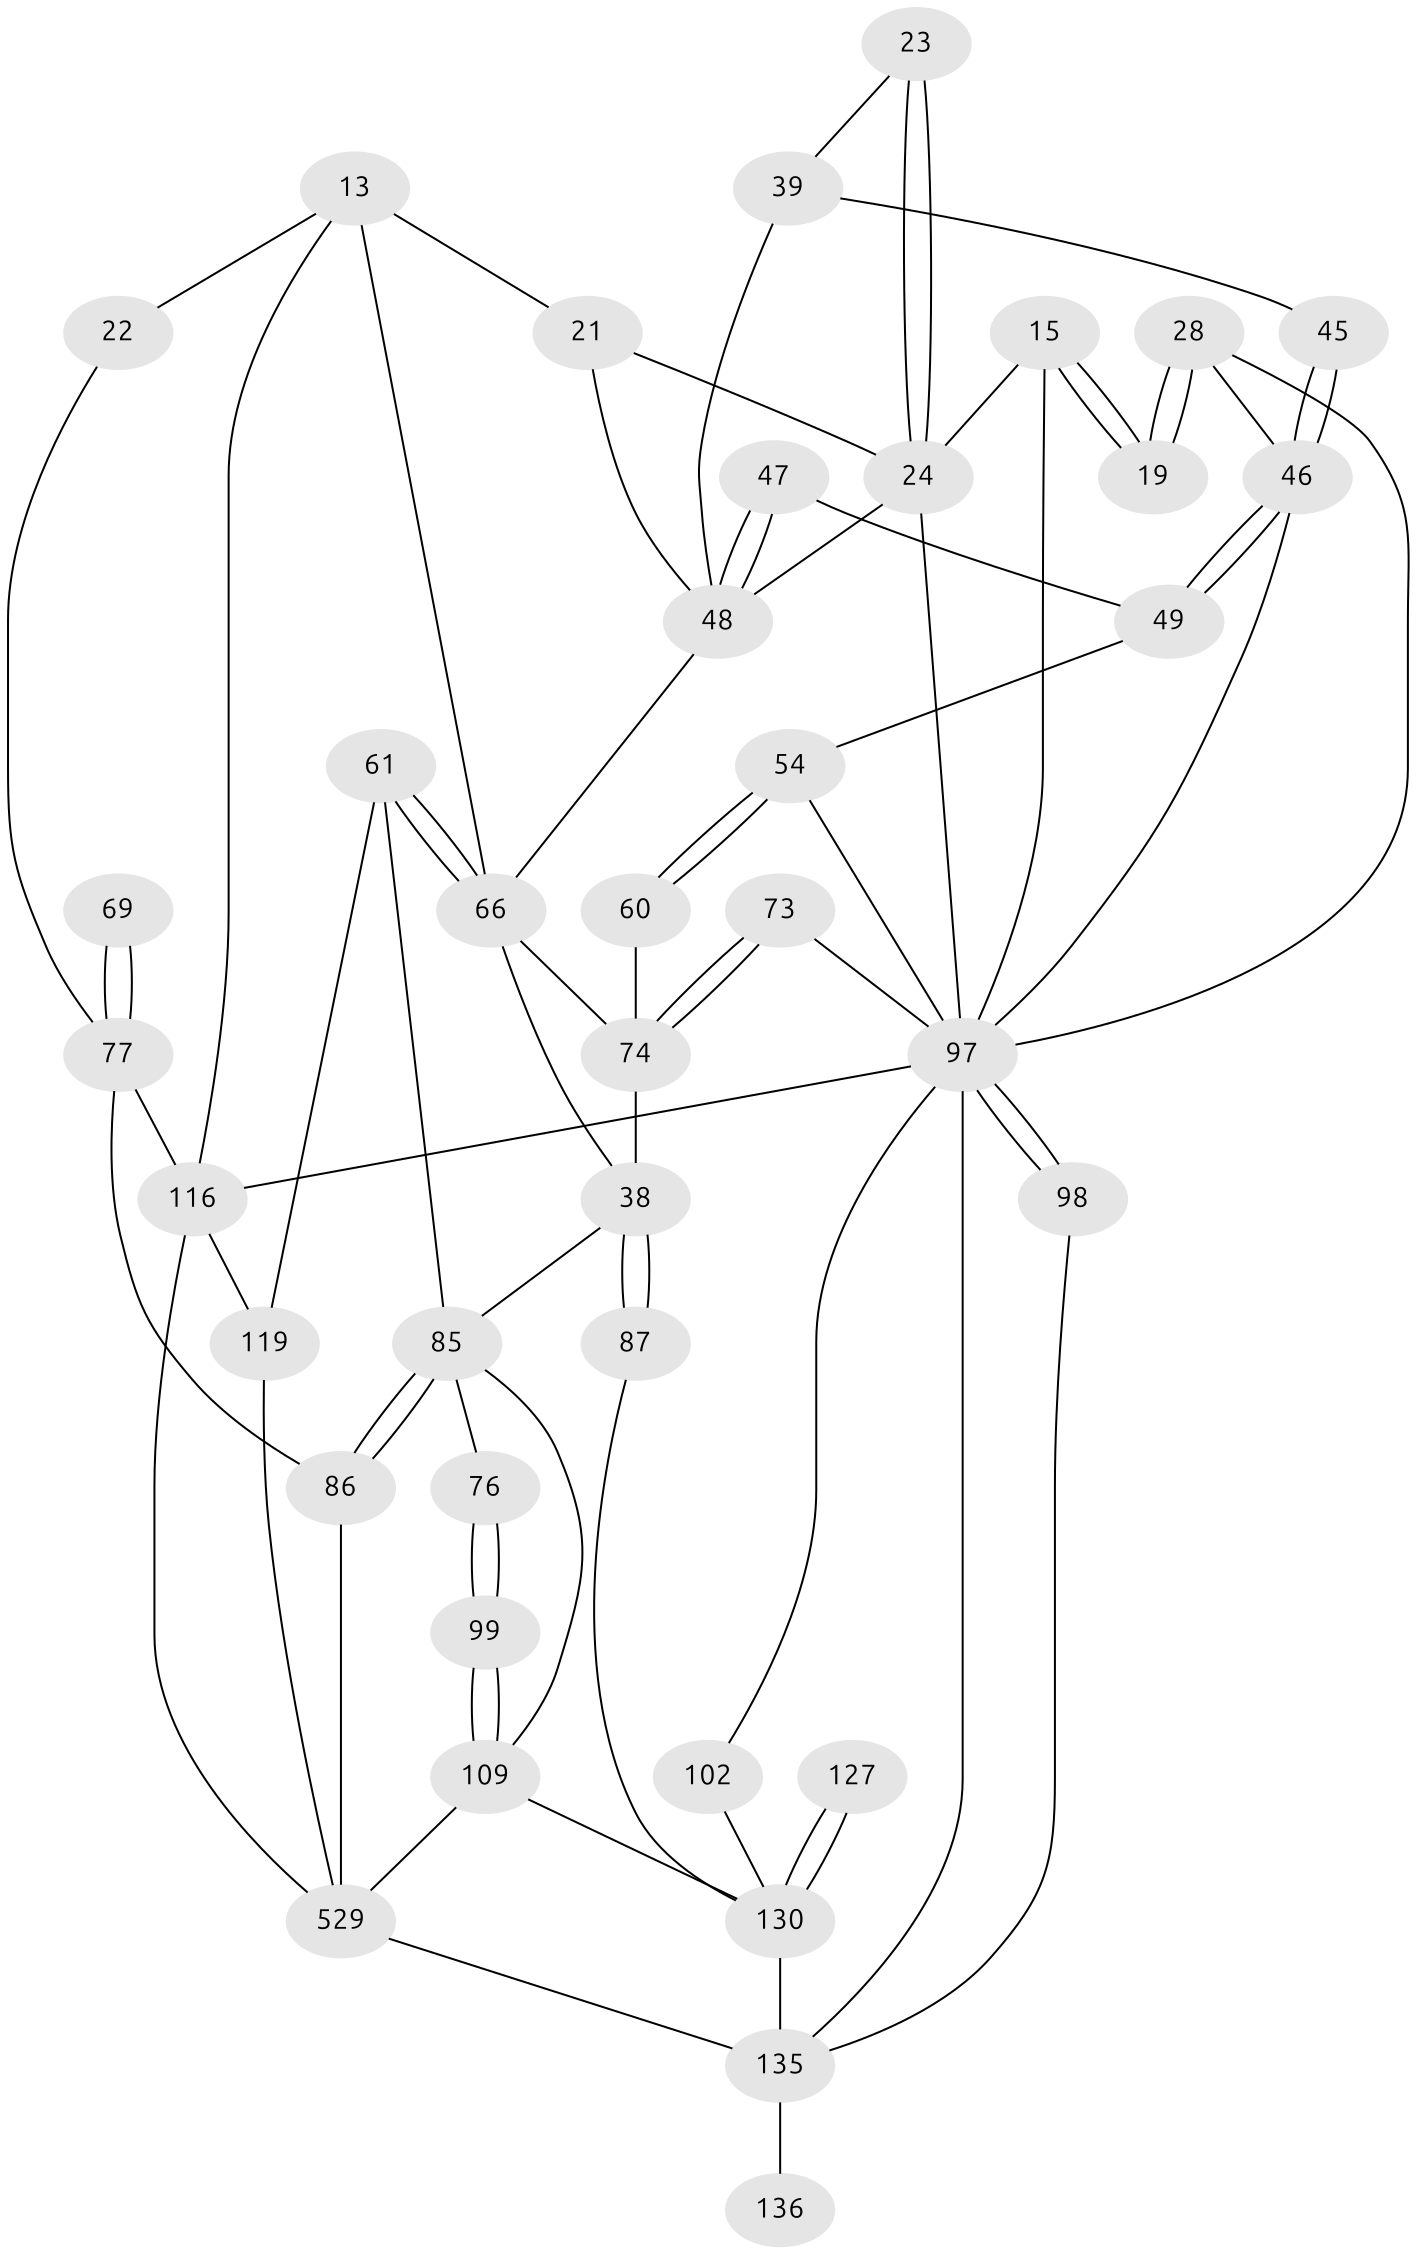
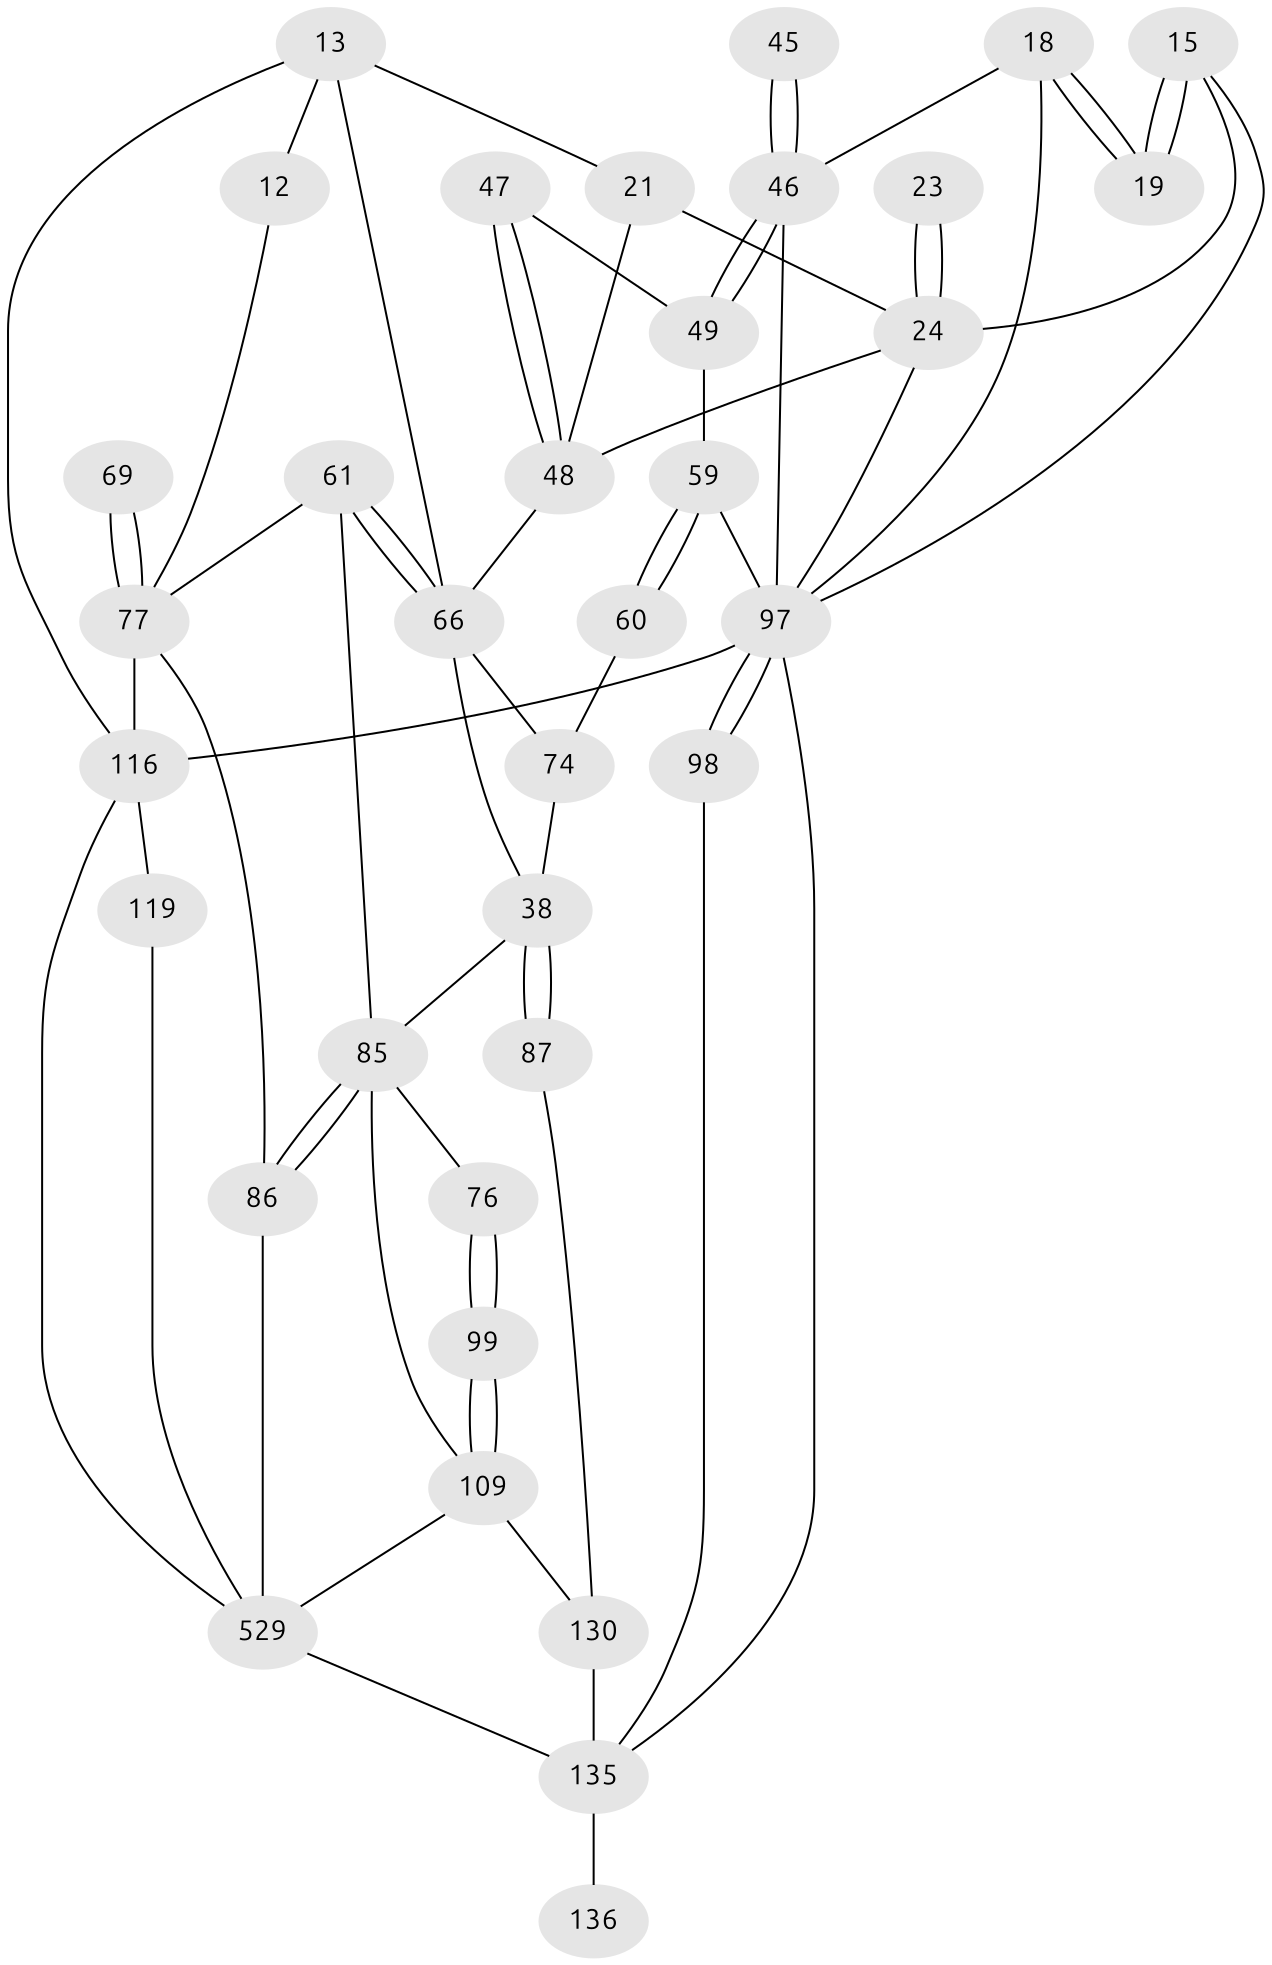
(788, 189) -> none
(118, 333) -> (275, 189)
(1189, 333) -> (1039, 44)
(790, 766) -> (704, 477)
(780, 911) -> none
(323, 1055) -> (236, 550)
(708, 1777) -> none
(852, 1777) -> none
